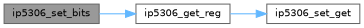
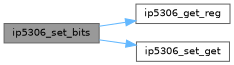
(243, 14) -> (113, 42)
